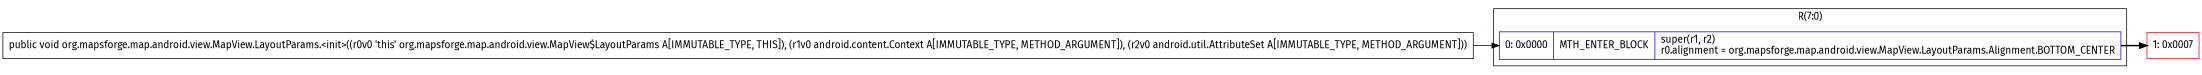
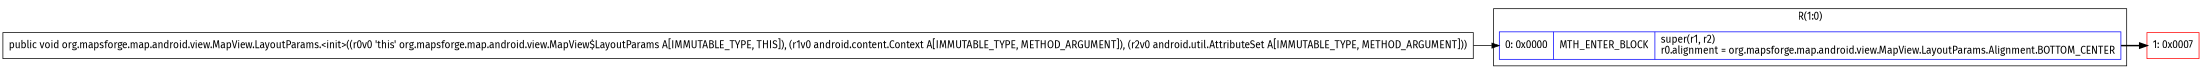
(1810, 17) -> (1810, 17)
